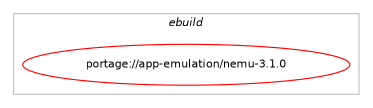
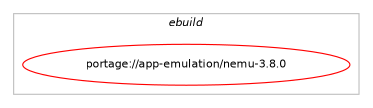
(186, 65) -> (186, 65)
